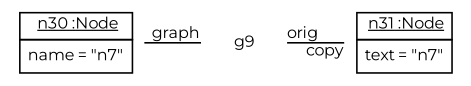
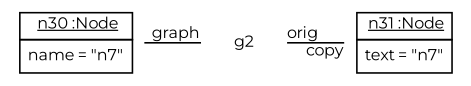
(244, 43) -> (244, 43)
